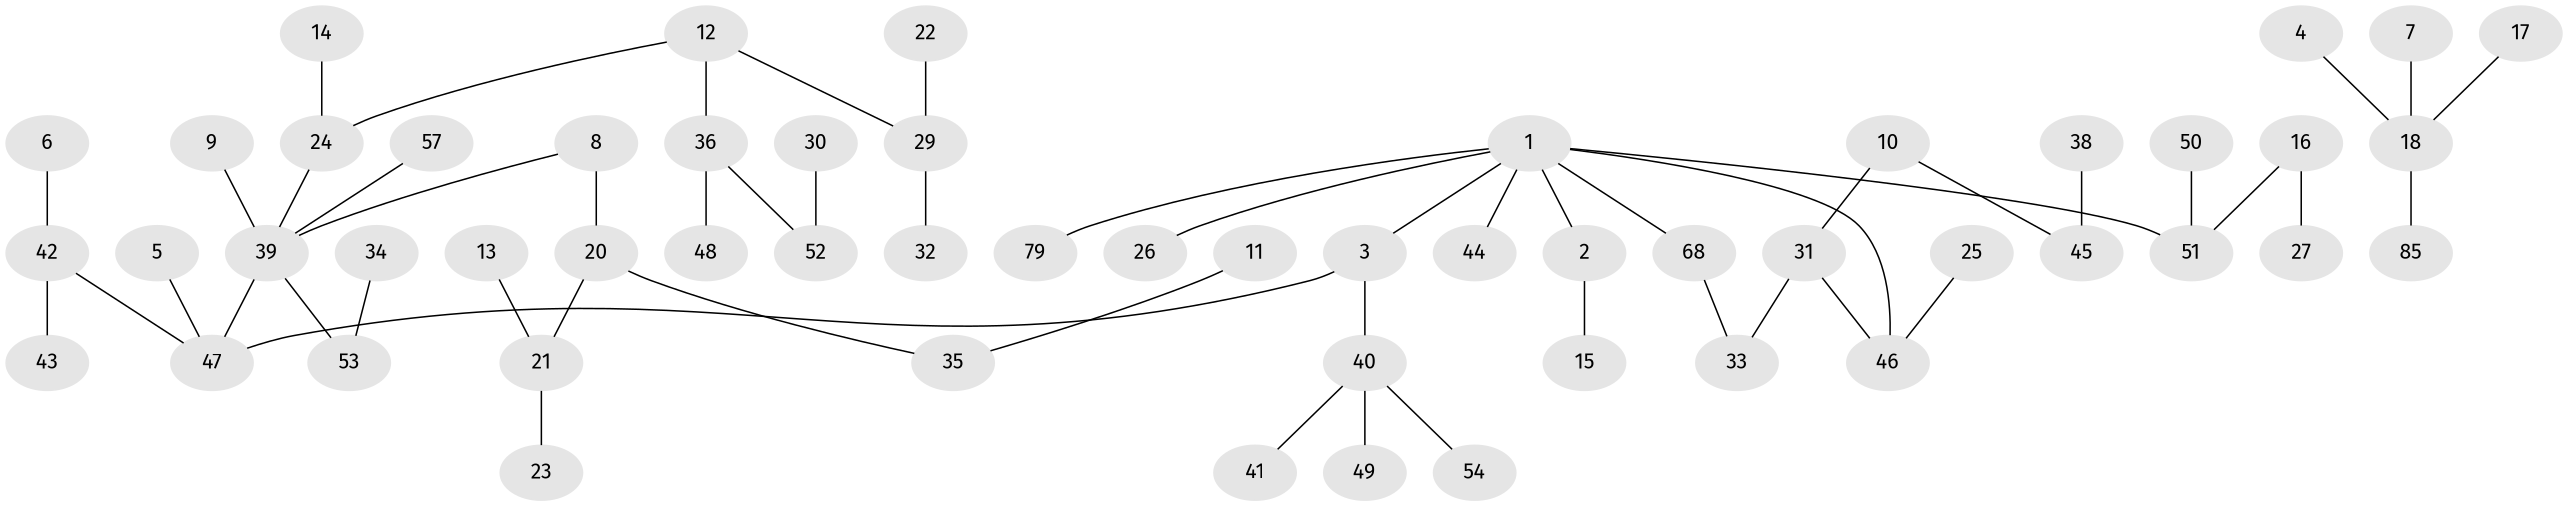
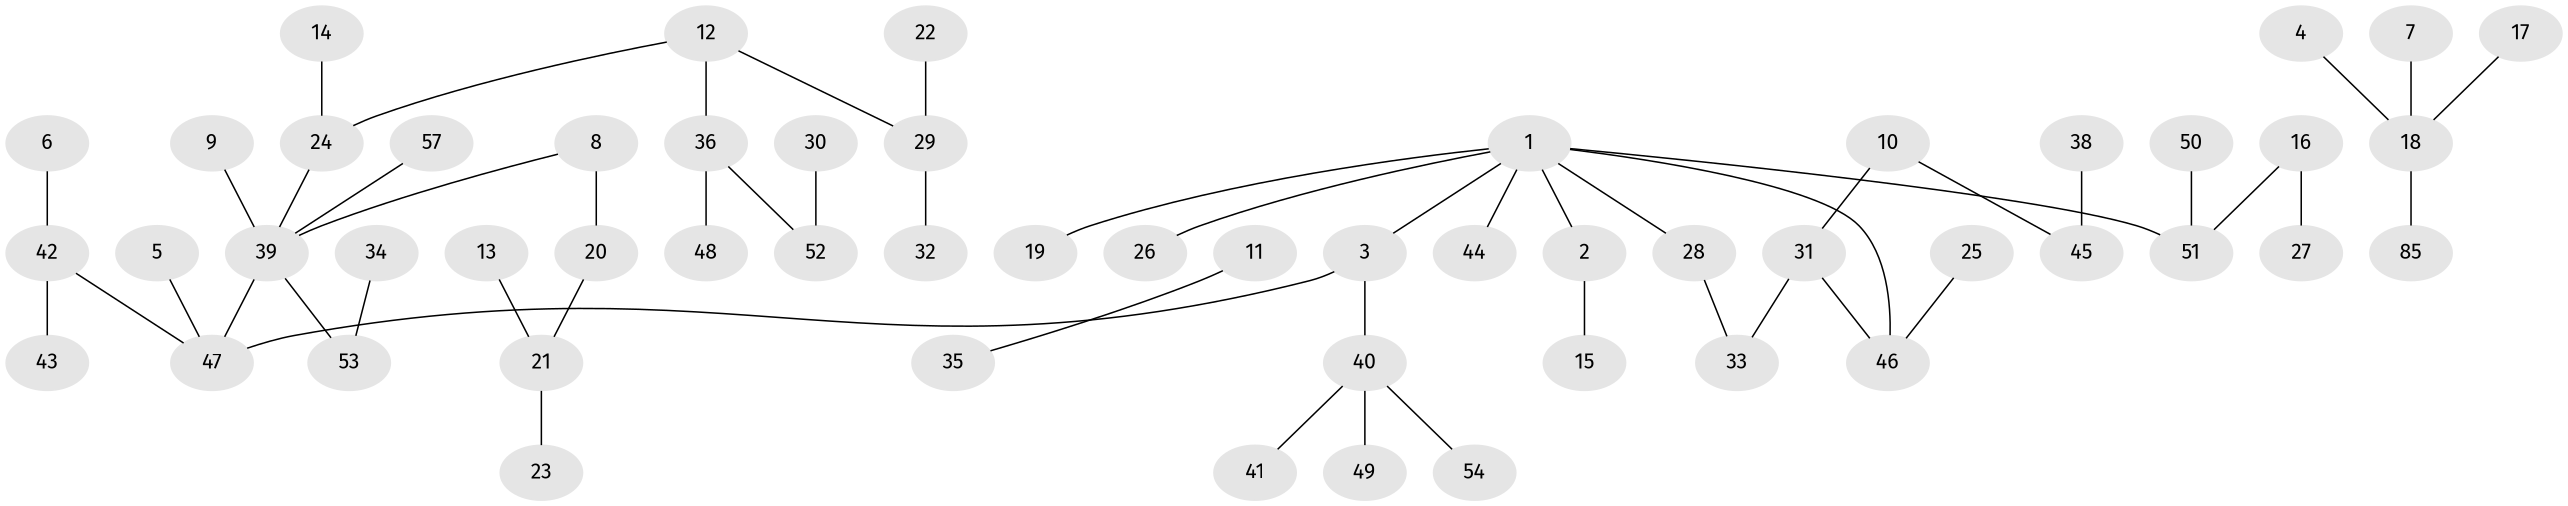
(1035, 253) -> (1035, 253)
(1694, 253) -> (1694, 253)
(813, 329) -> none
